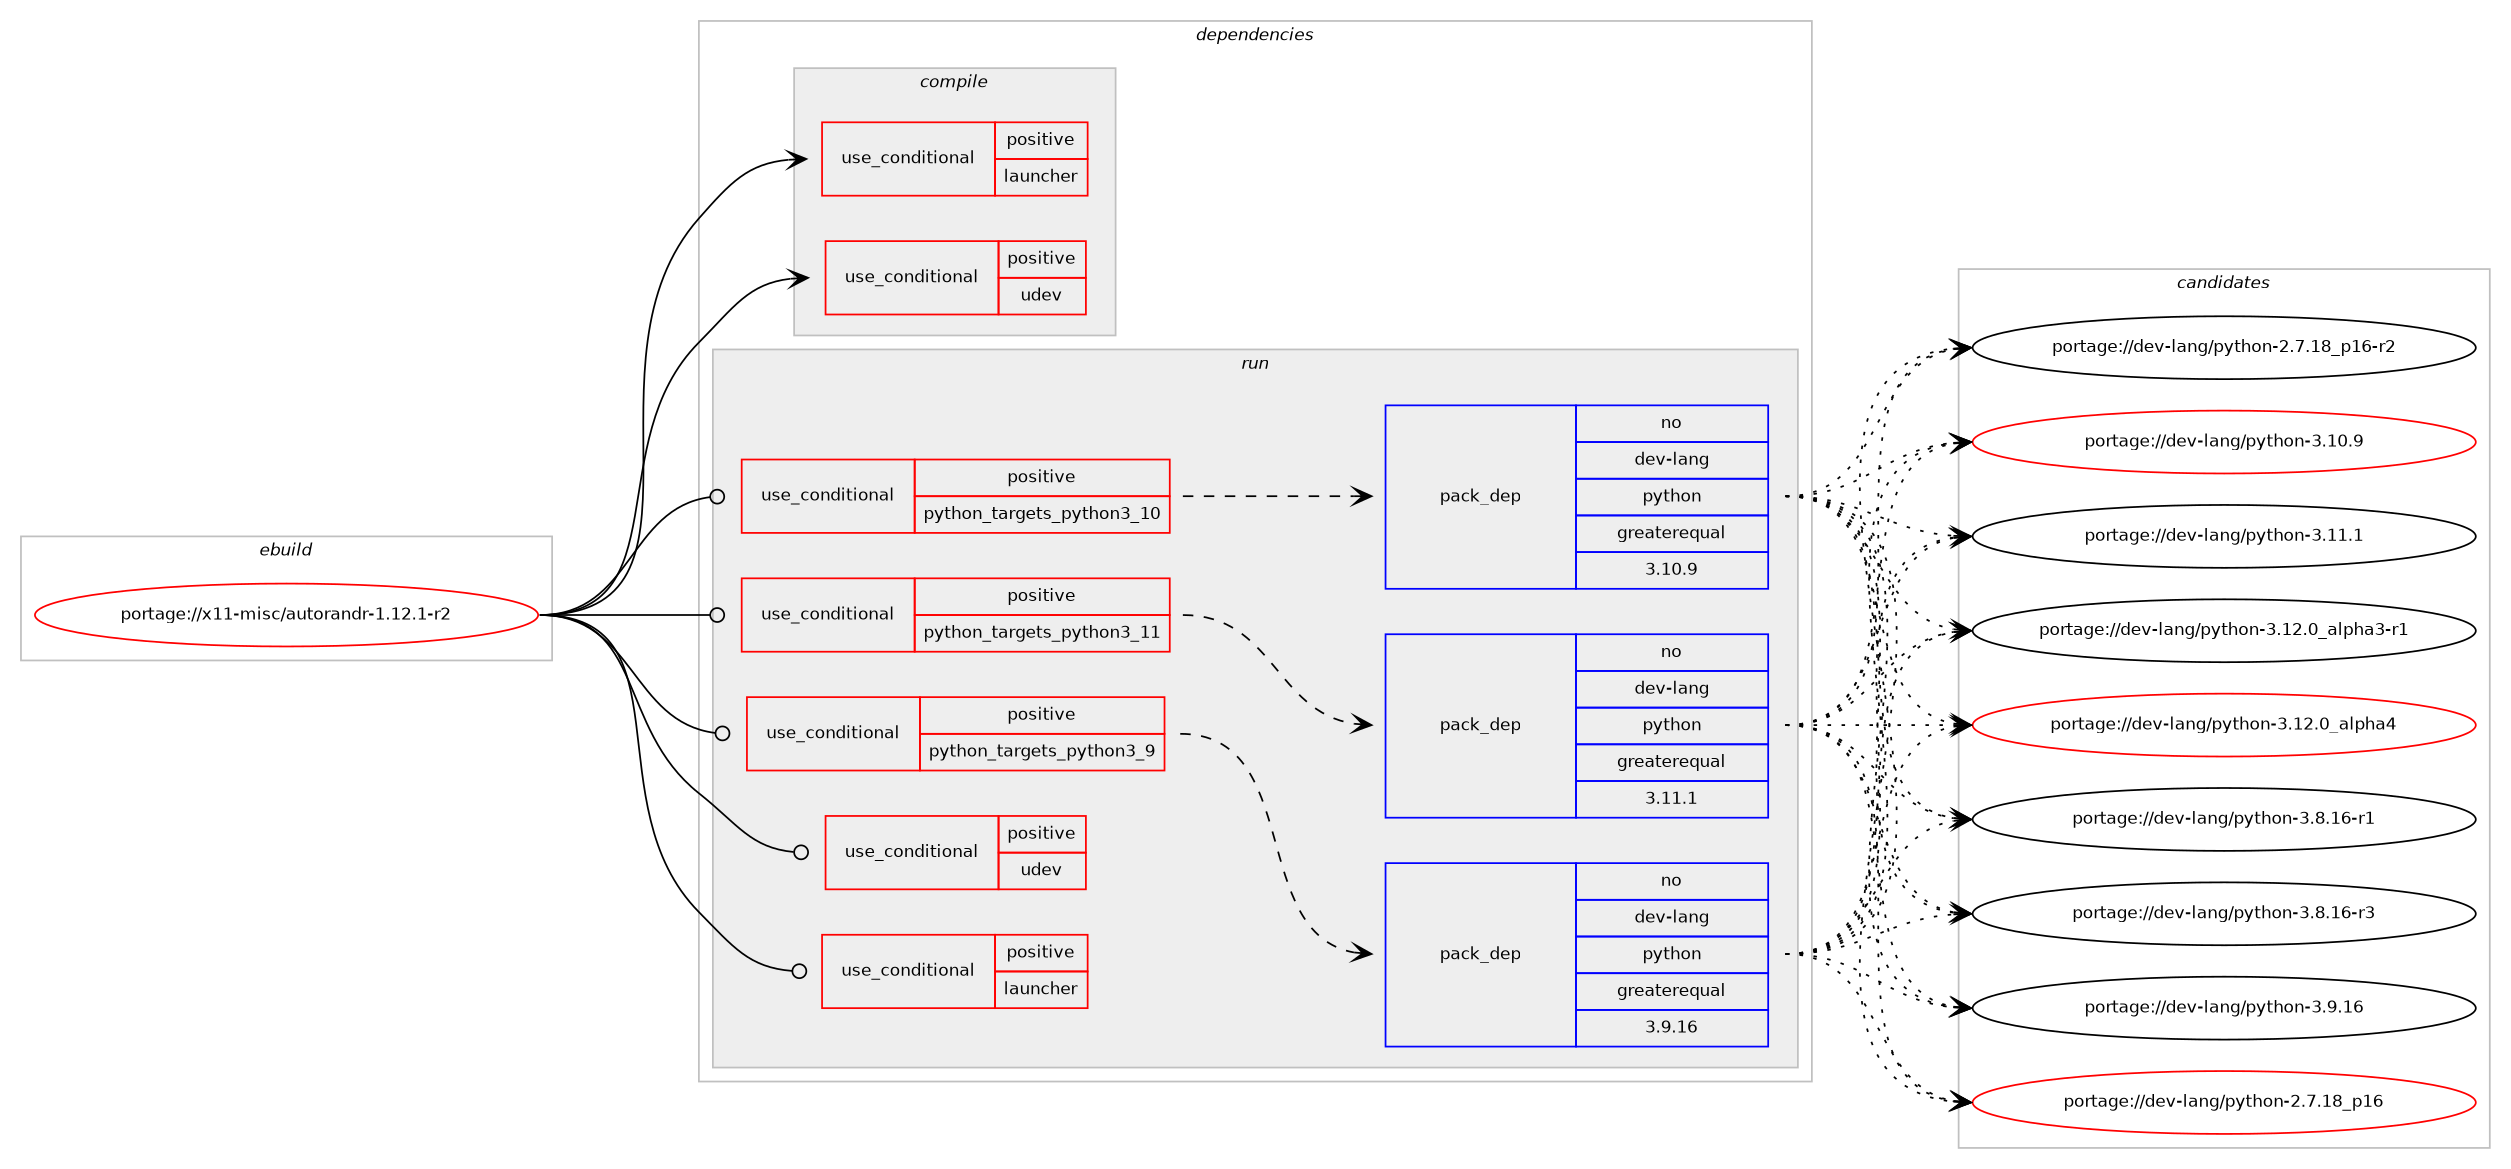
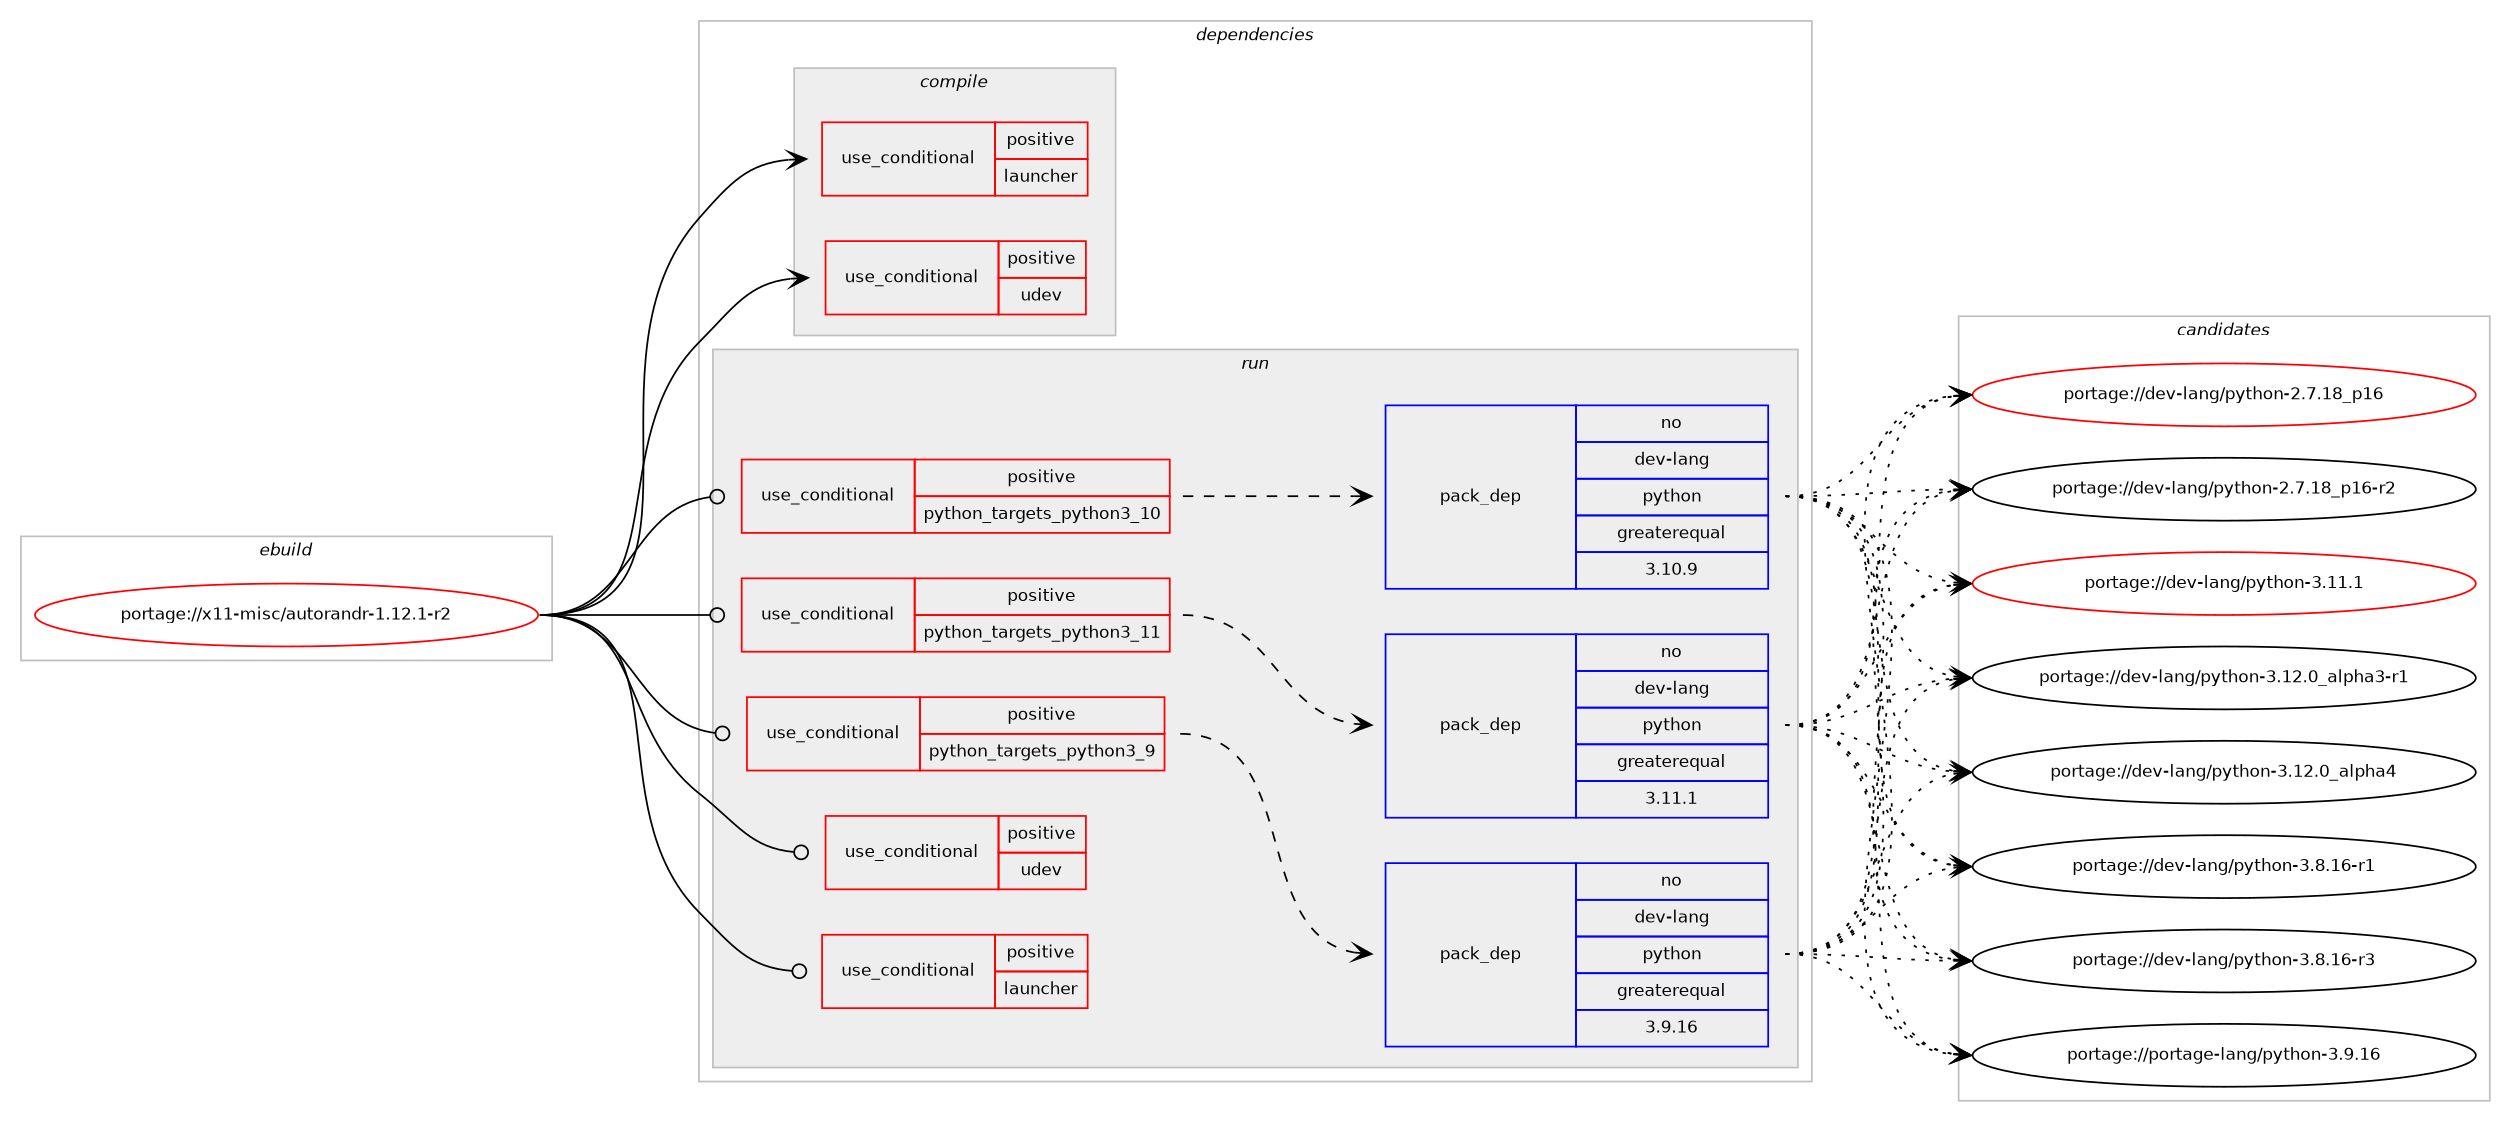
(2224, 442) -> none
(2224, 536) -> (2224, 584)
(2224, 725) -> (2224, 772)
(2224, 1008) -> (2224, 1055)
